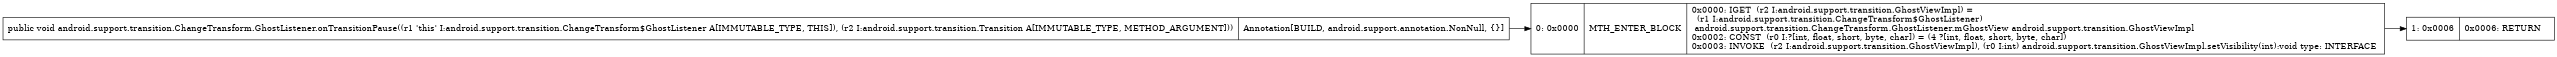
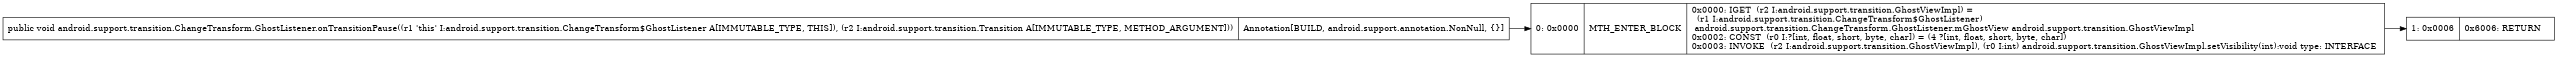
(2507, 28) -> (2507, 28)
